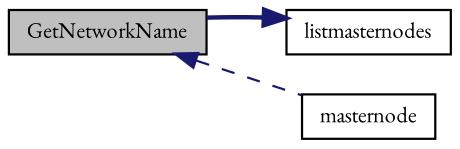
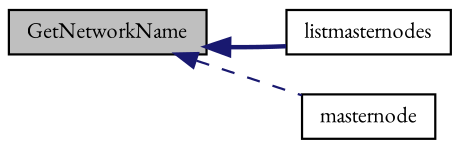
(235, 17) -> (258, 47)
